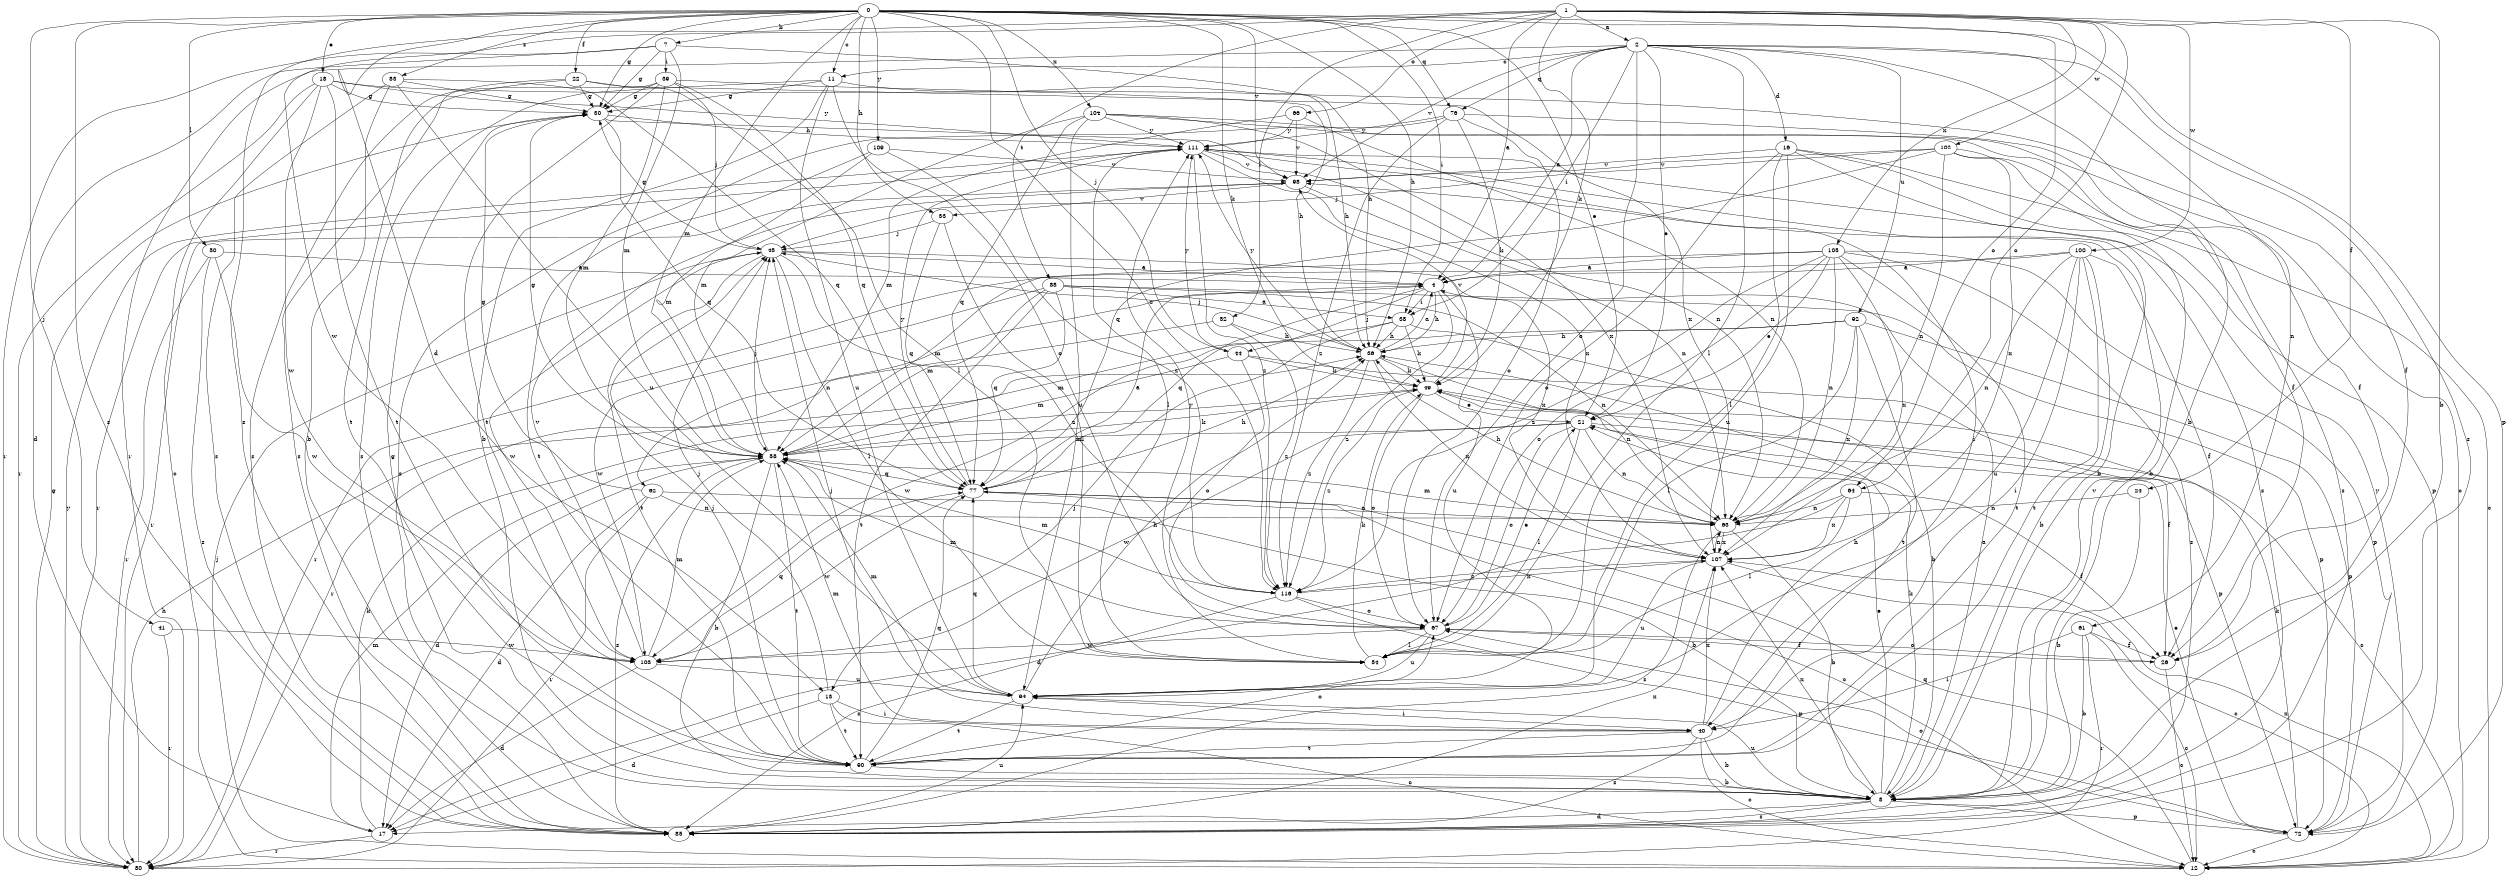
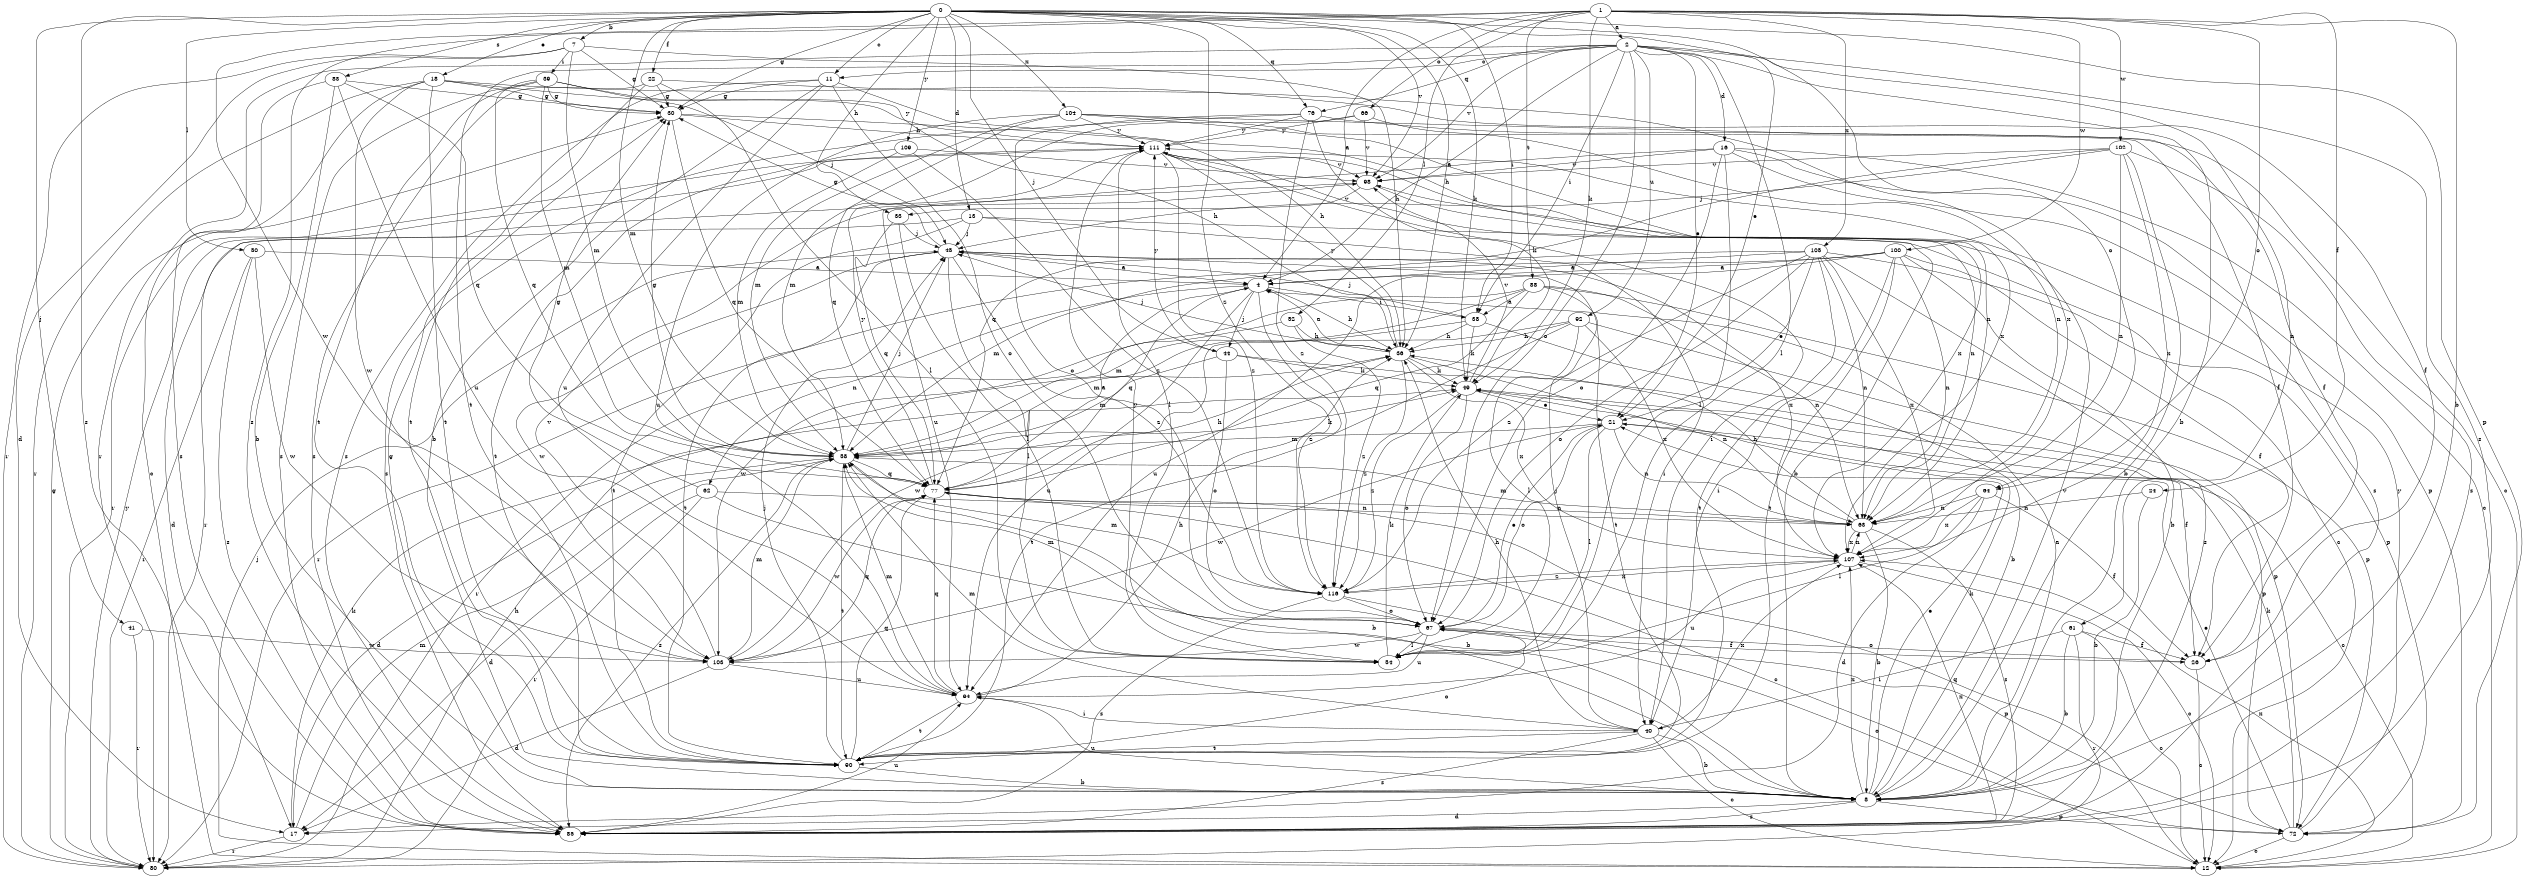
none -> (602, 70)
(1098, 479) -> (1216, 272)
